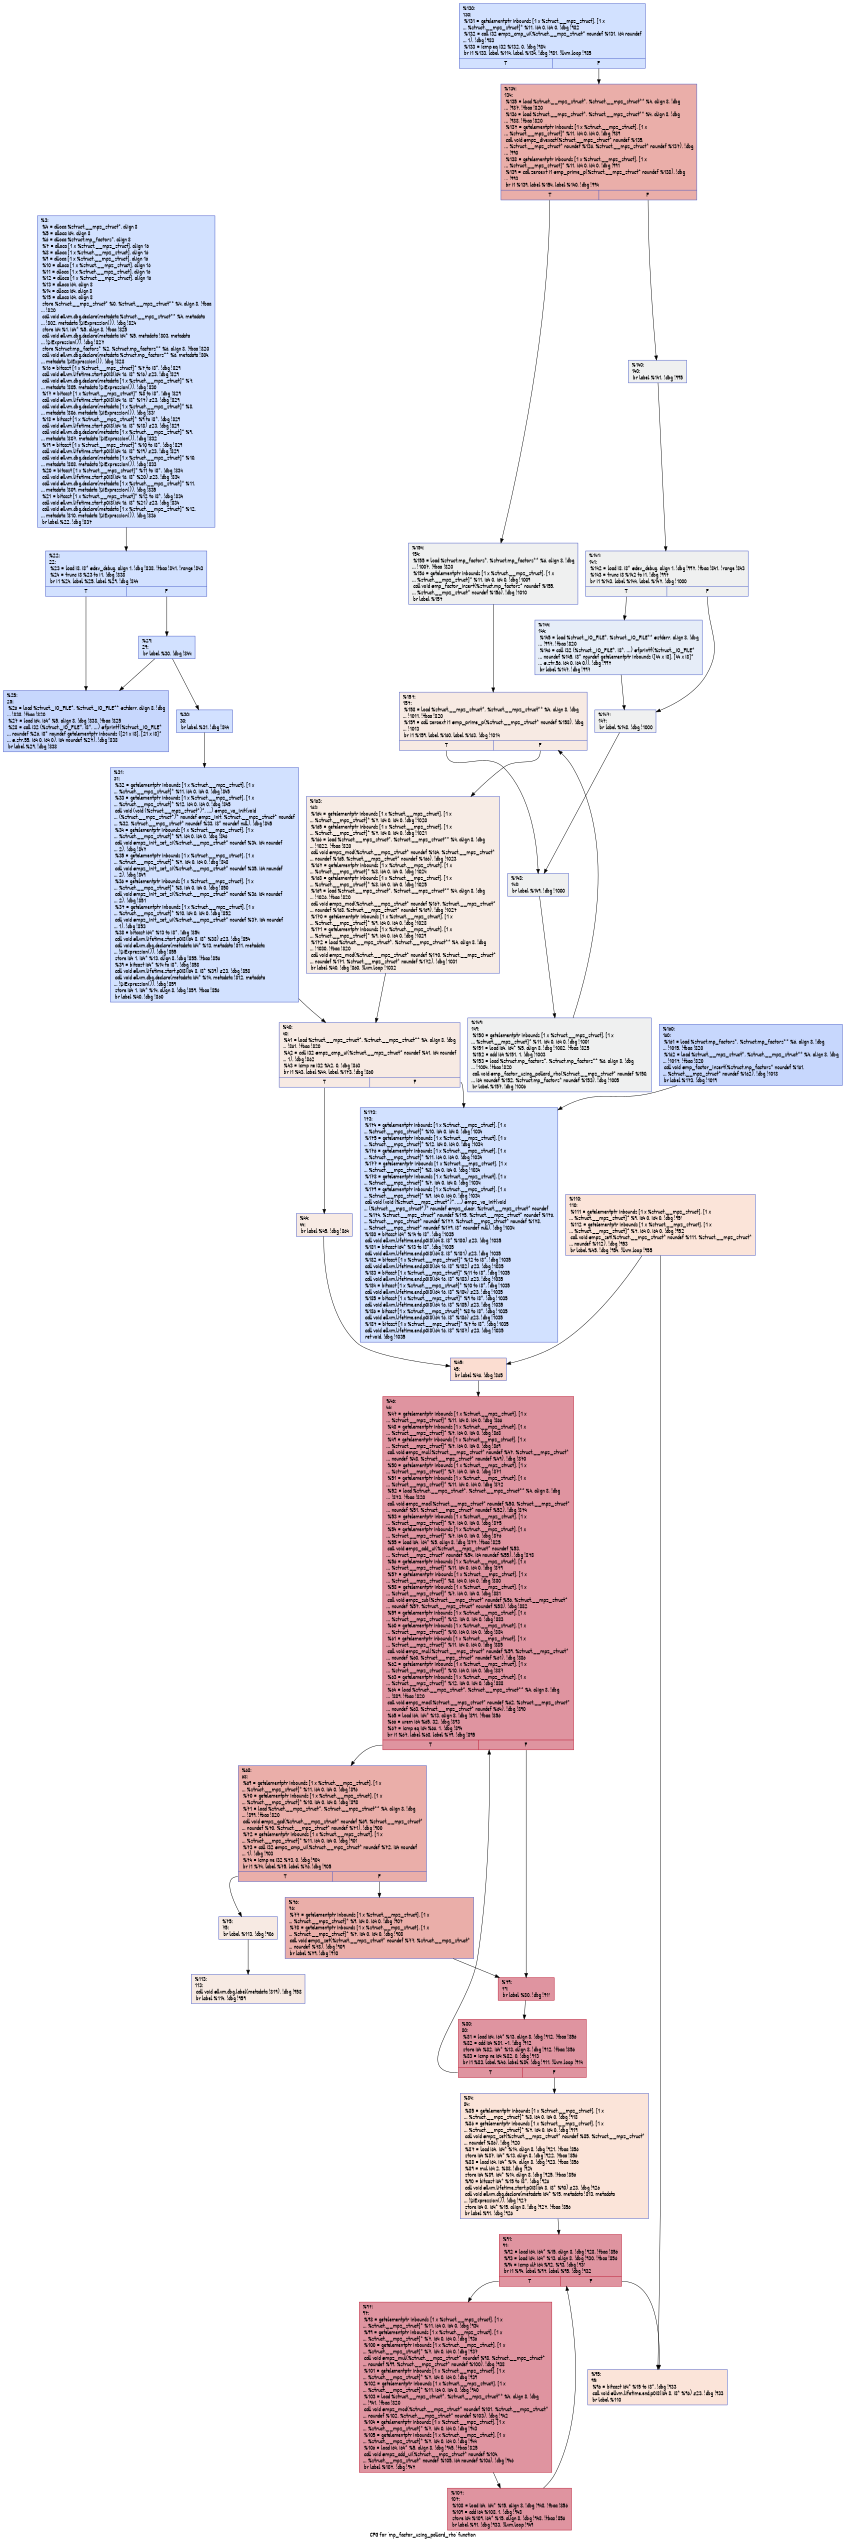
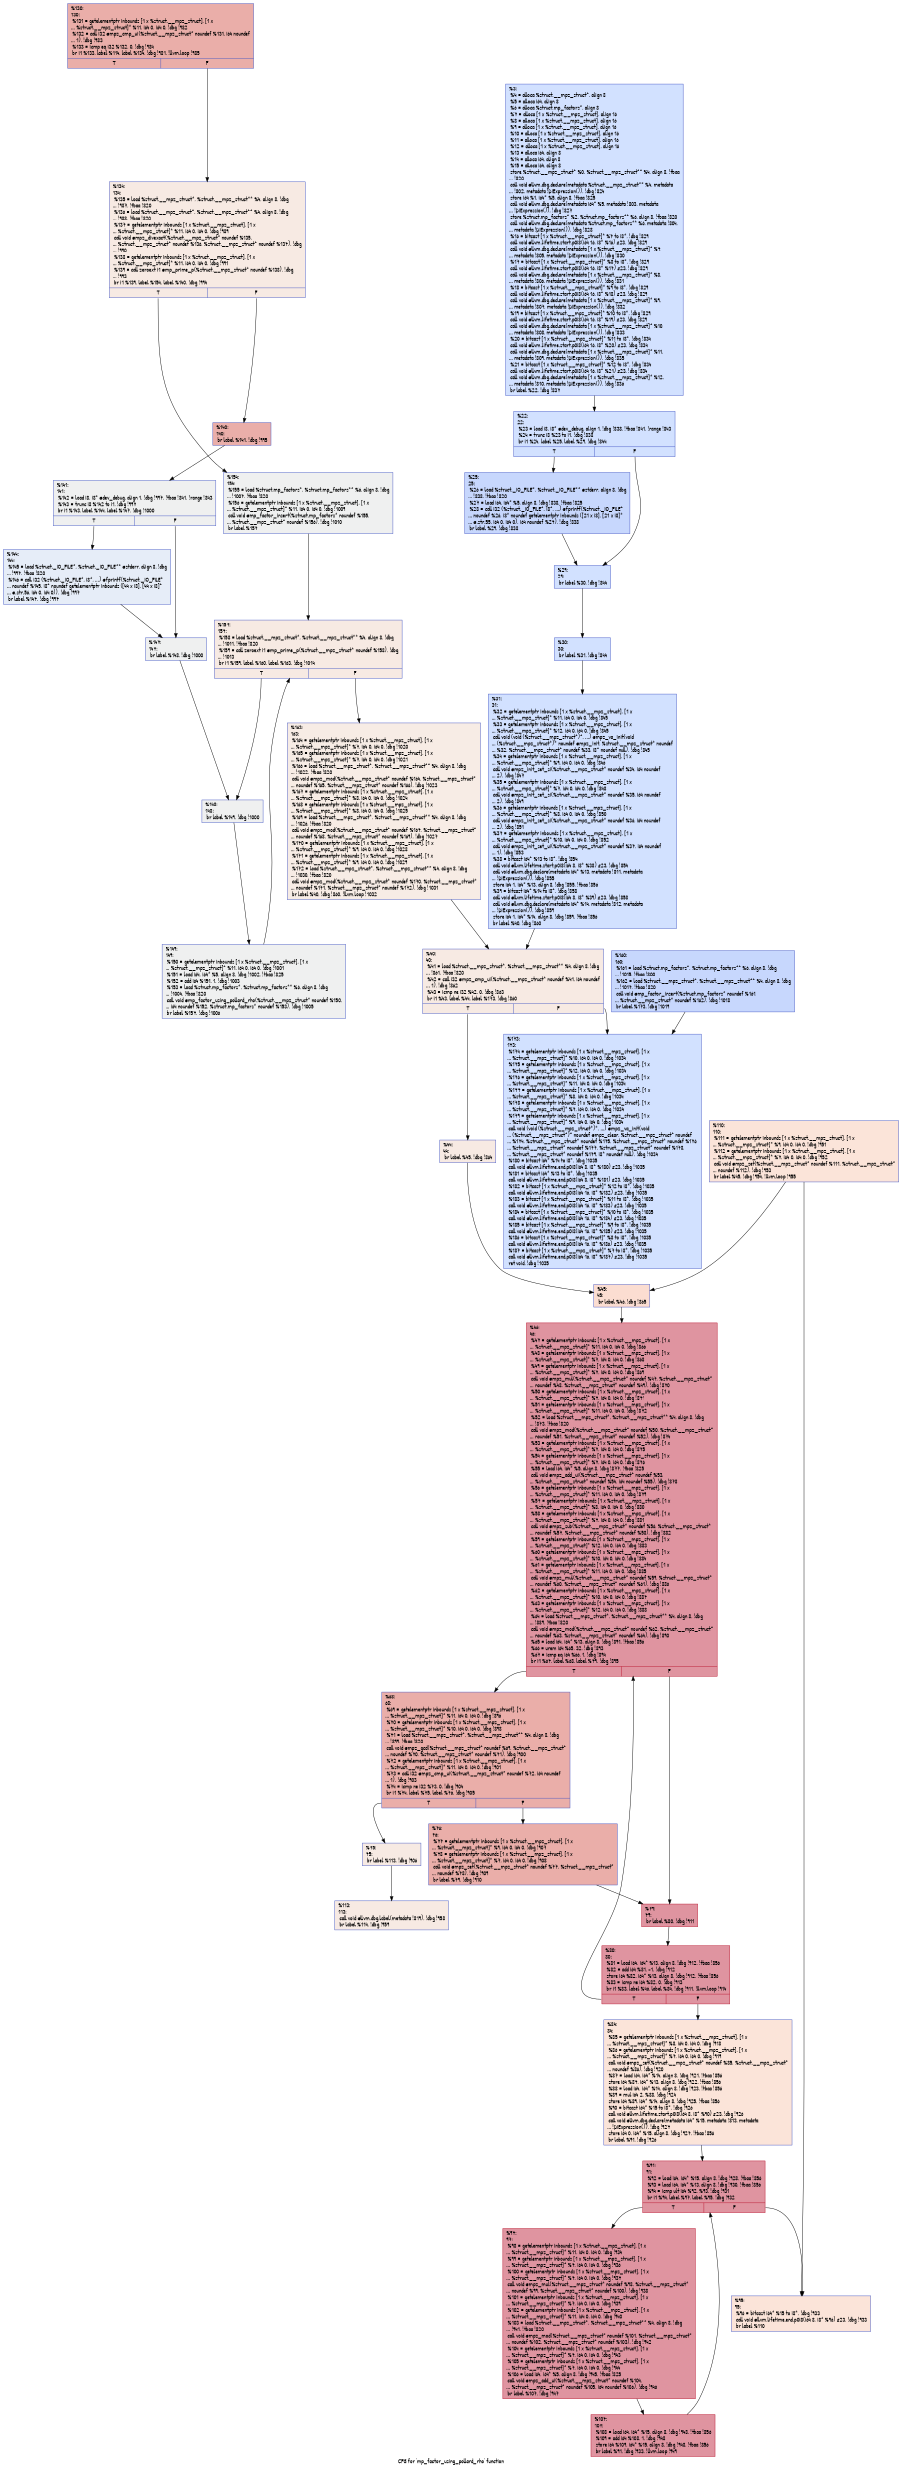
(552, 36) -> (161, 36)
(599, 142) -> (207, 240)
(657, 372) -> (242, 434)
(139, 673) -> (569, 548)
(683, 1048) -> (635, 975)
